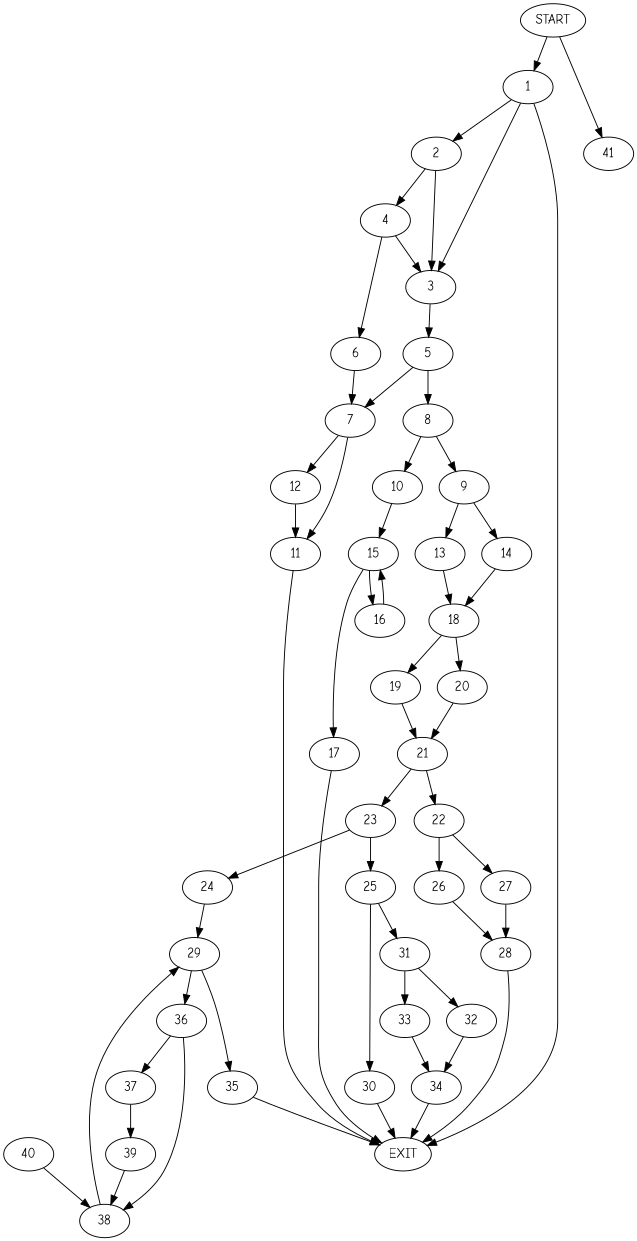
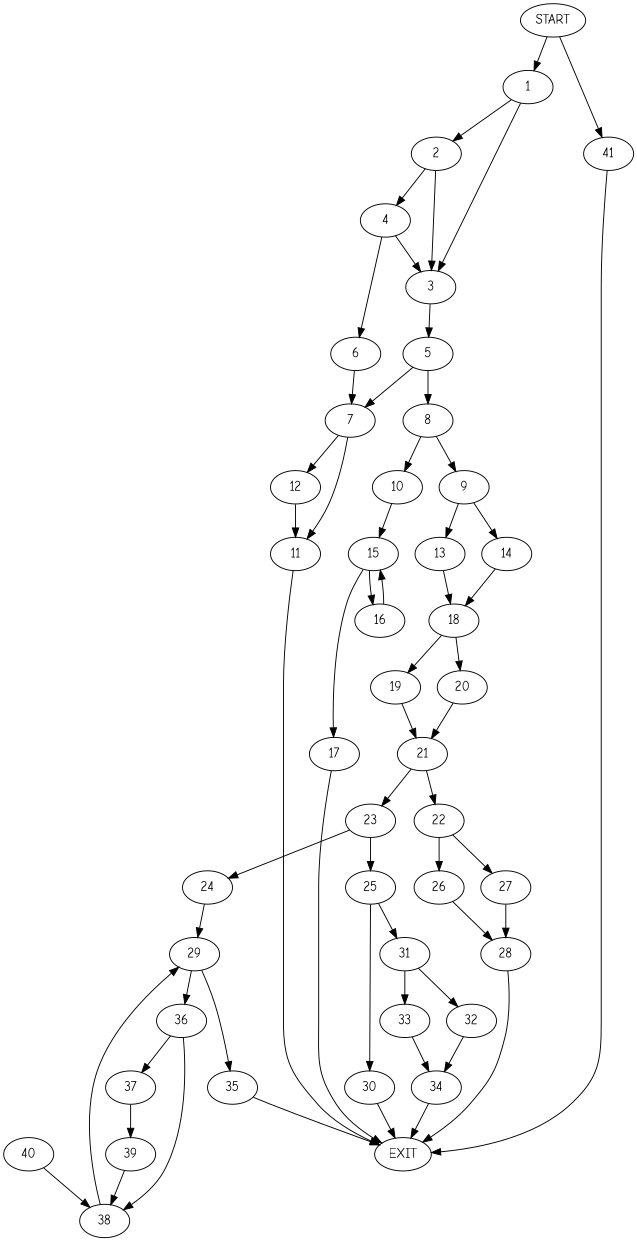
(558, 652) -> (601, 712)
